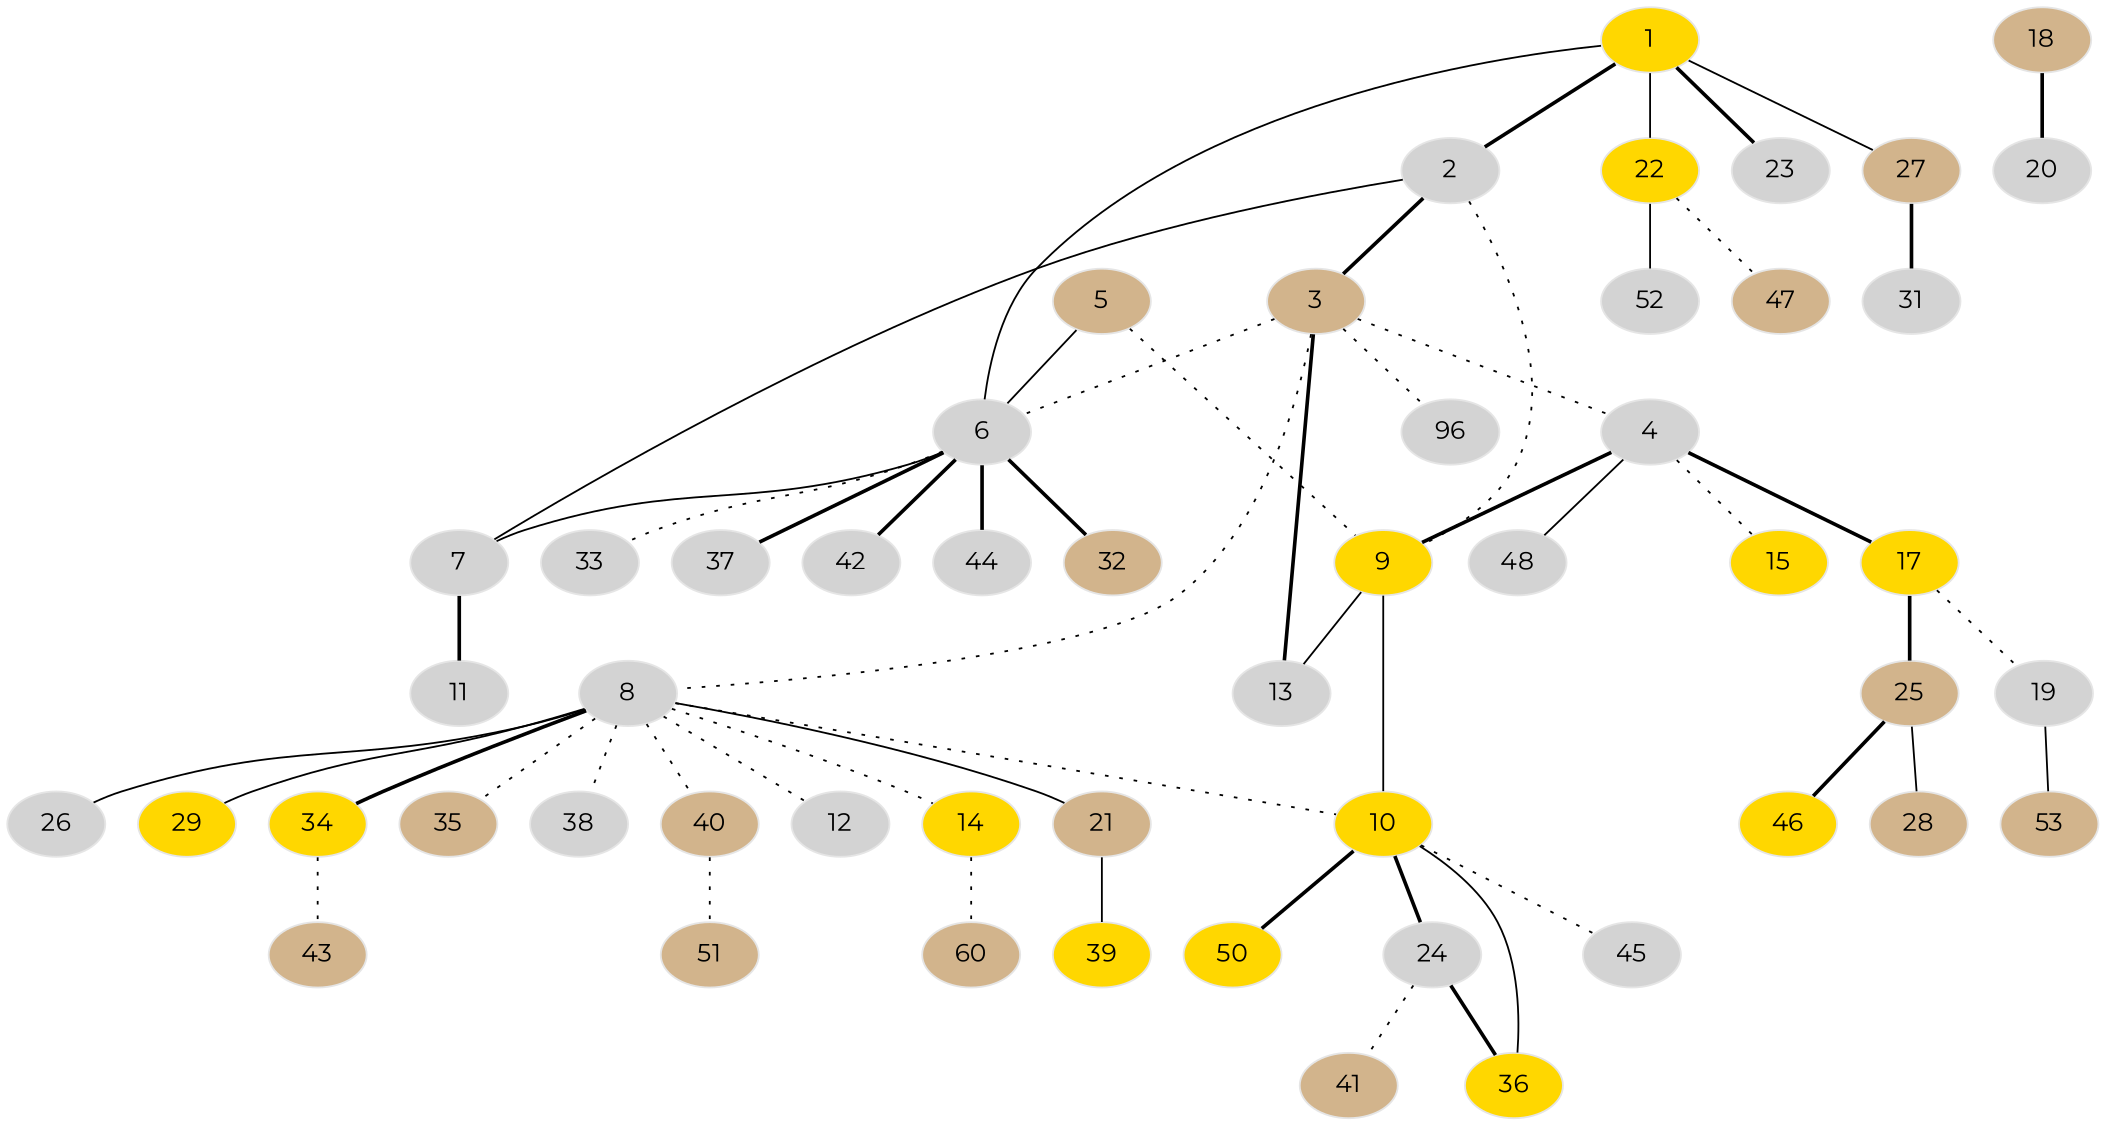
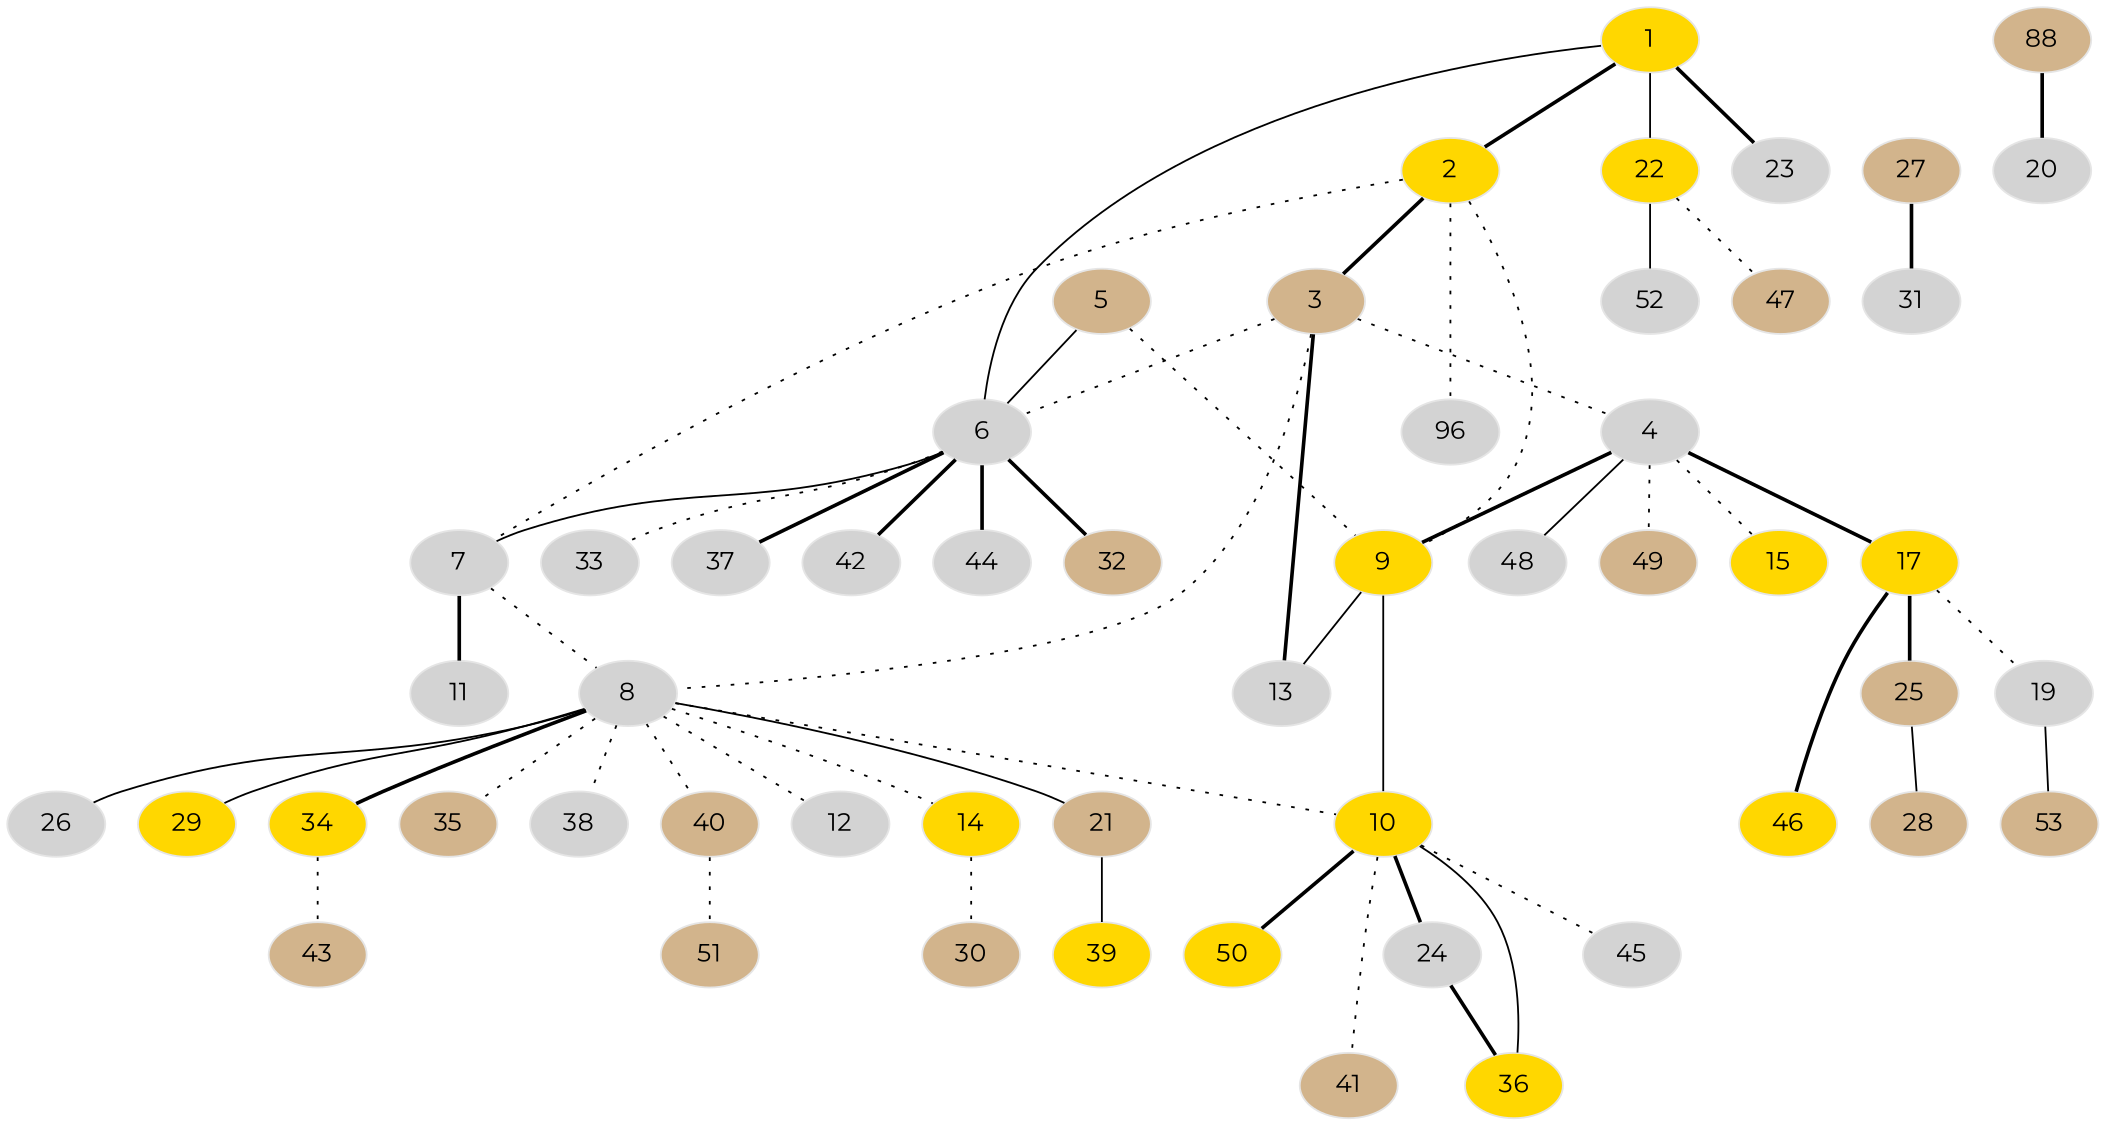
(2042, 40) -> (2042, 40)
(1781, 105) -> none
(1450, 171) -> (1450, 171)
(930, 311) -> (930, 311)
(1383, 367) -> (1450, 301)
none -> (1648, 563)
none -> (544, 628)
(1849, 759) -> (1832, 688)
(971, 955) -> (971, 955)
(1390, 1020) -> (1363, 955)
